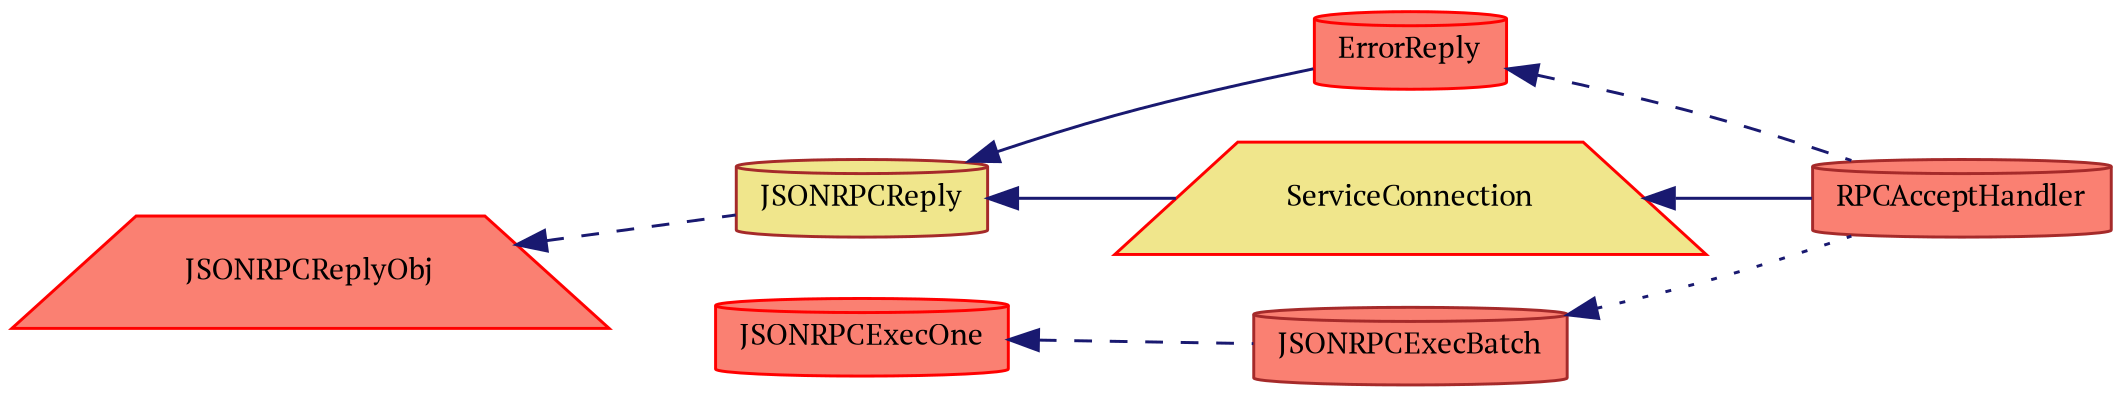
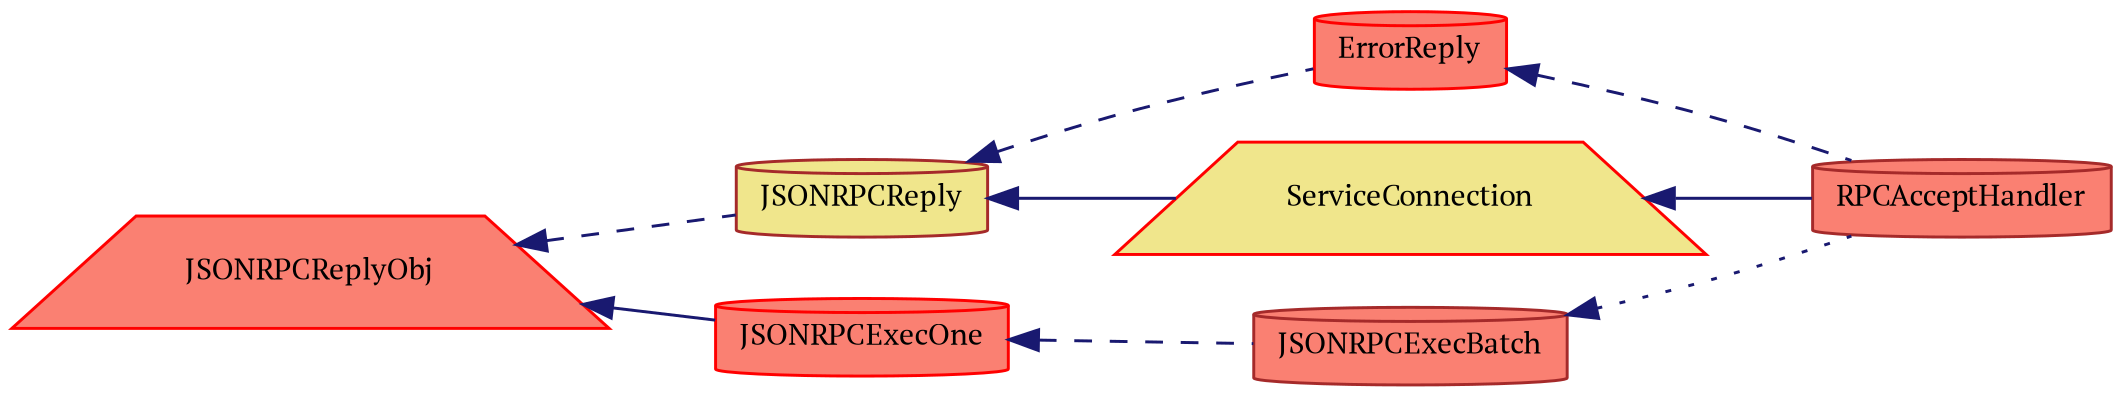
(1154, 105) -> (1154, 105)
none -> (664, 314)
